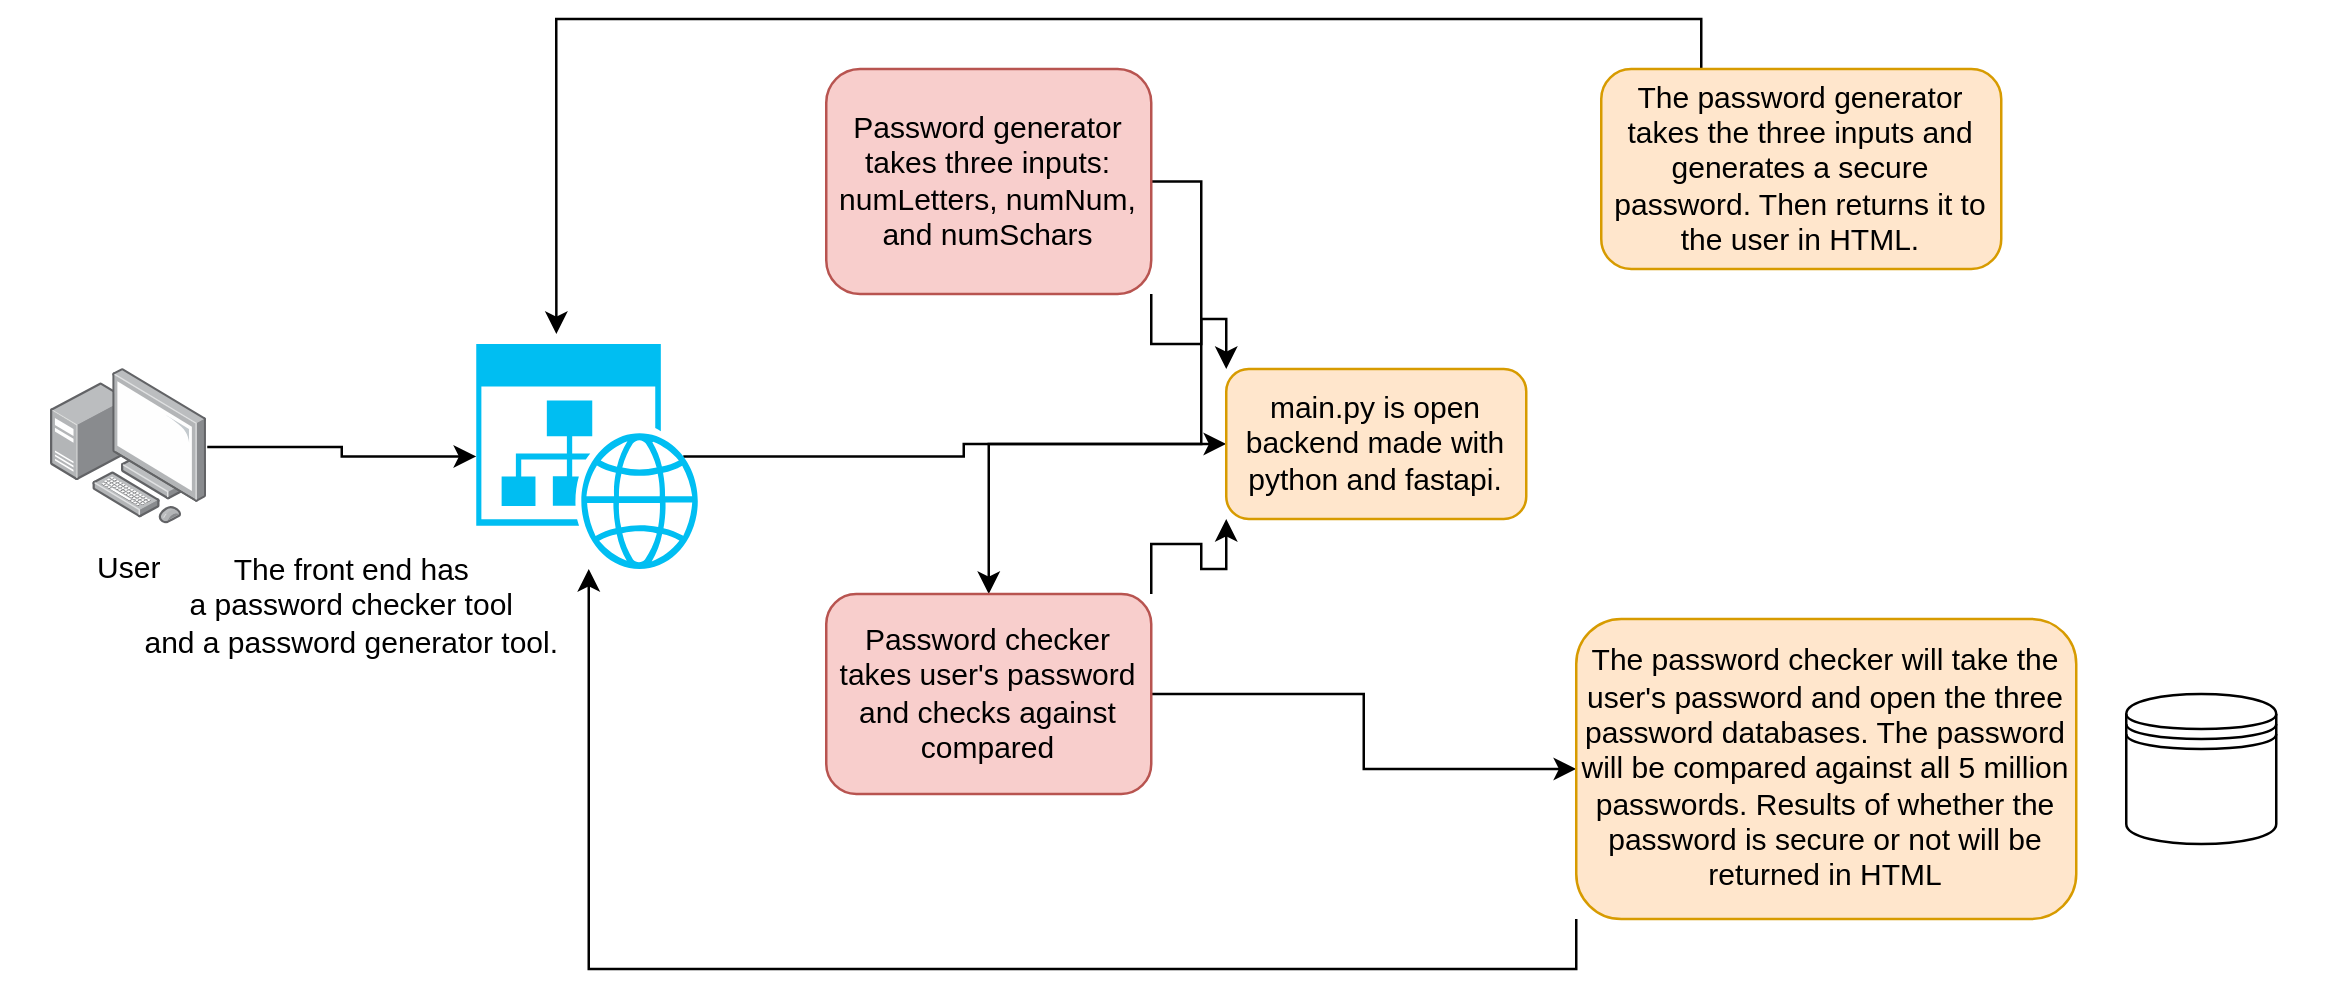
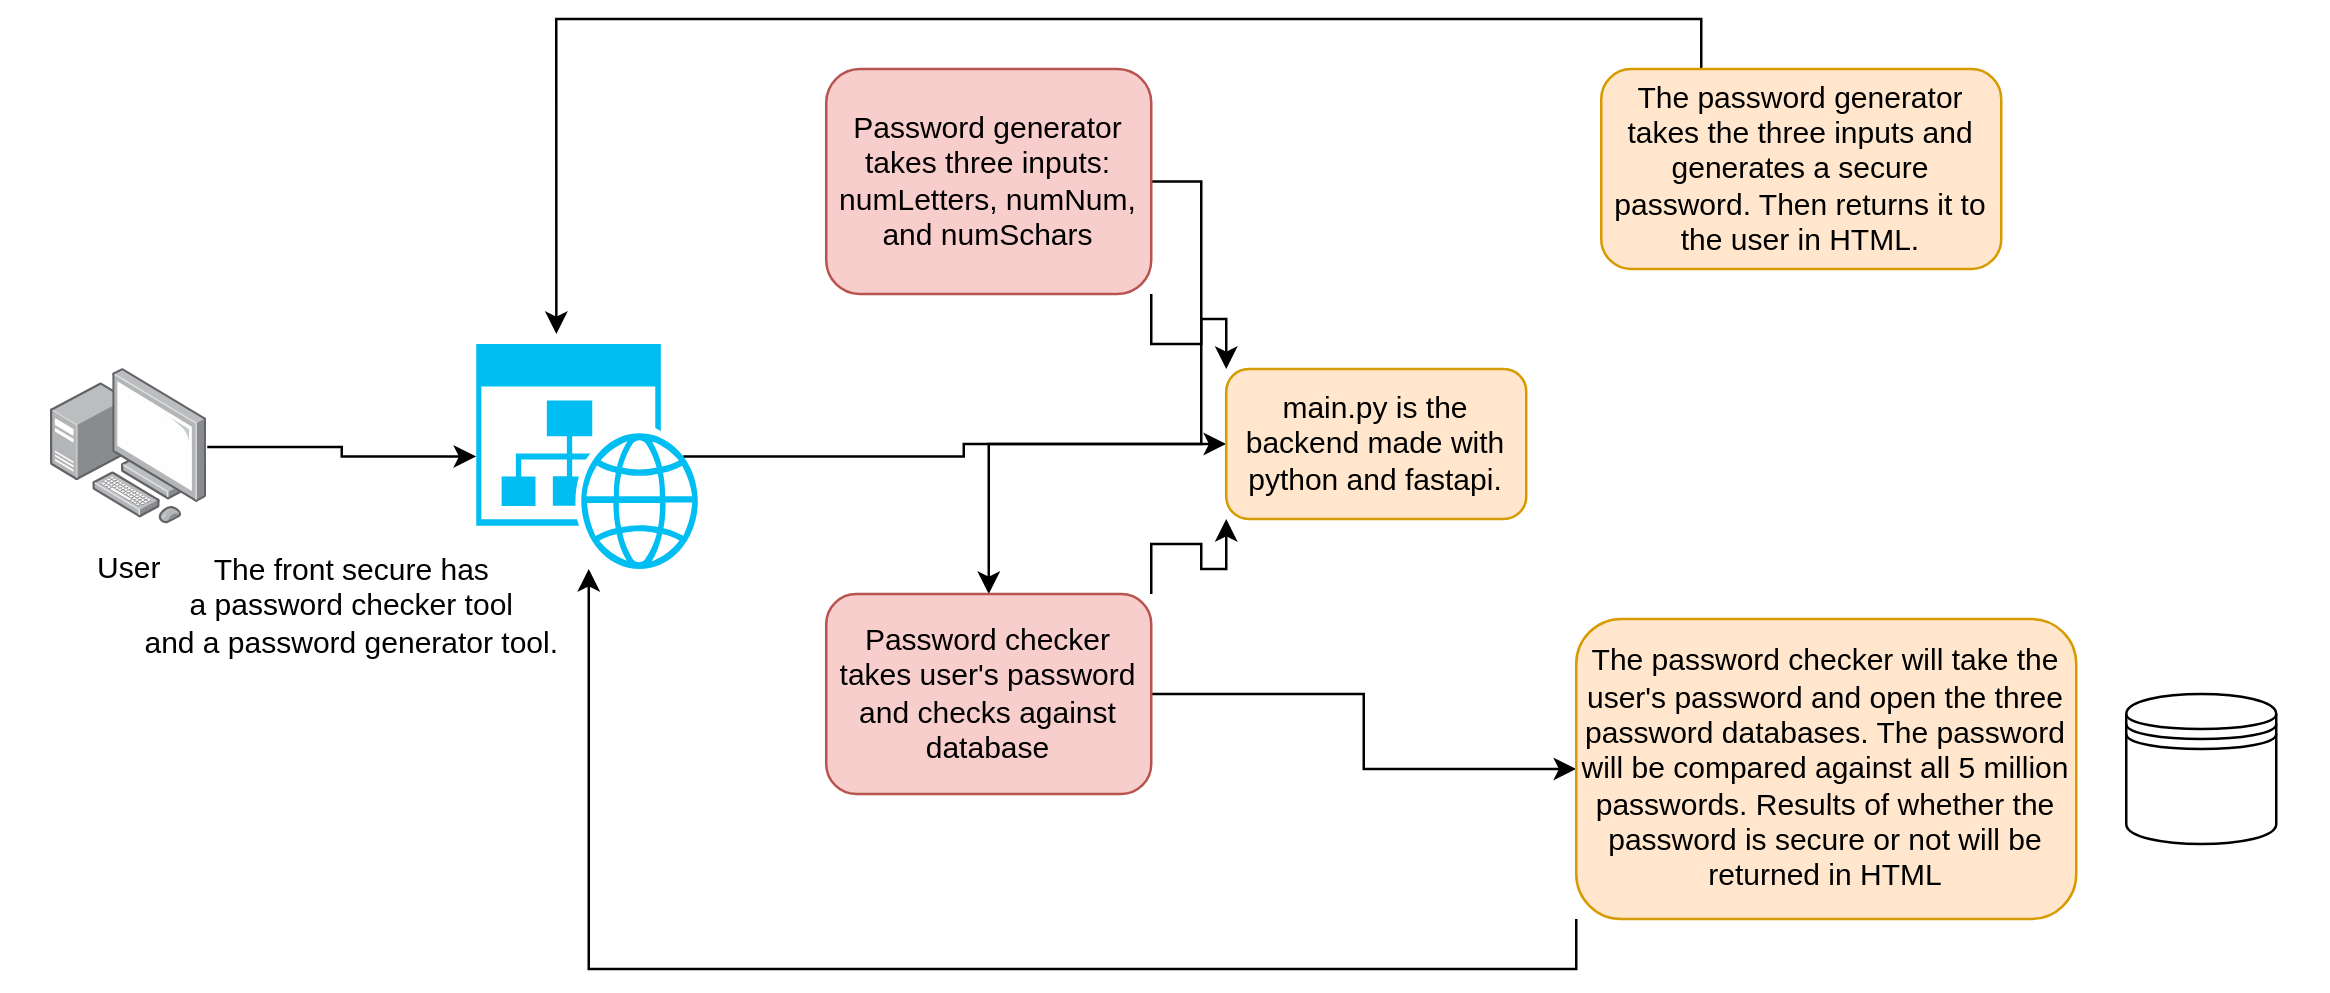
(1376, 444) -> (1376, 444)
(353, 606) -> (353, 606)
(989, 694) -> (989, 694)
